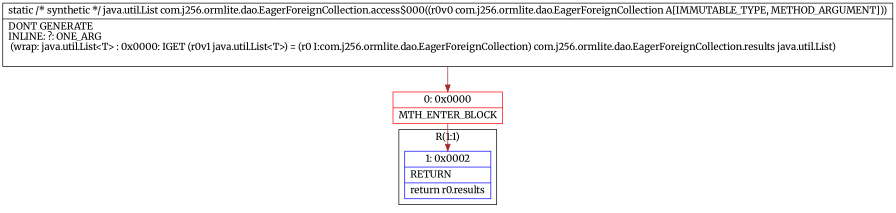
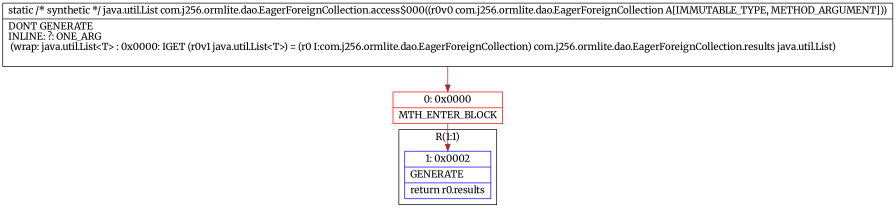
(431, 175) -> (437, 175)
